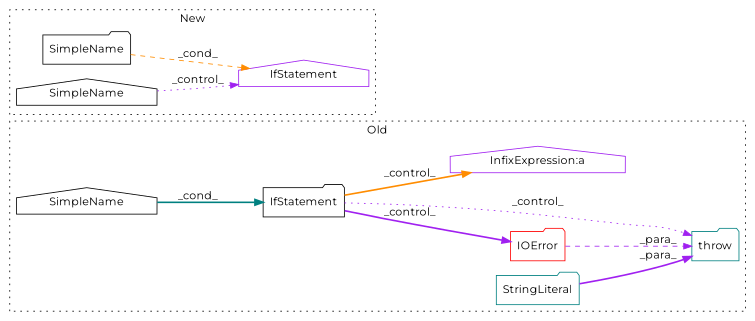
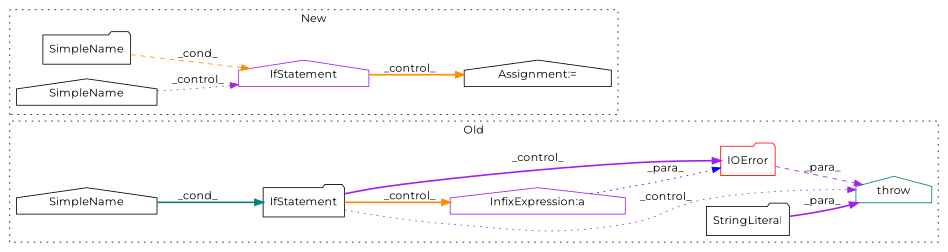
none -> (538, 75)
none -> (652, 183)
(715, 246) -> (894, 191)
(538, 290) -> (748, 221)
